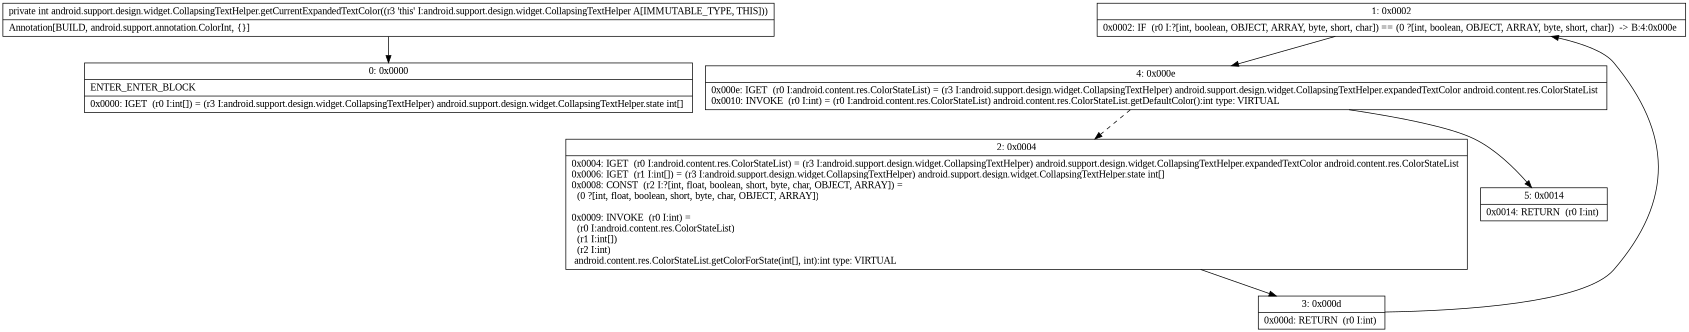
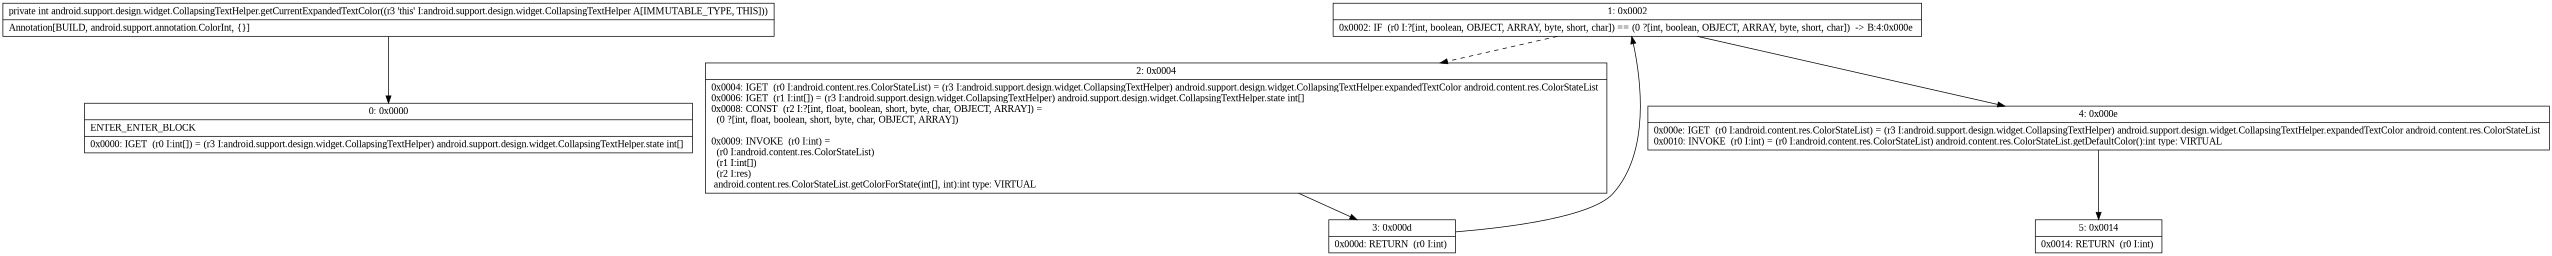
(1115, 122) -> (1502, 49)
(591, 250) -> (731, 174)
